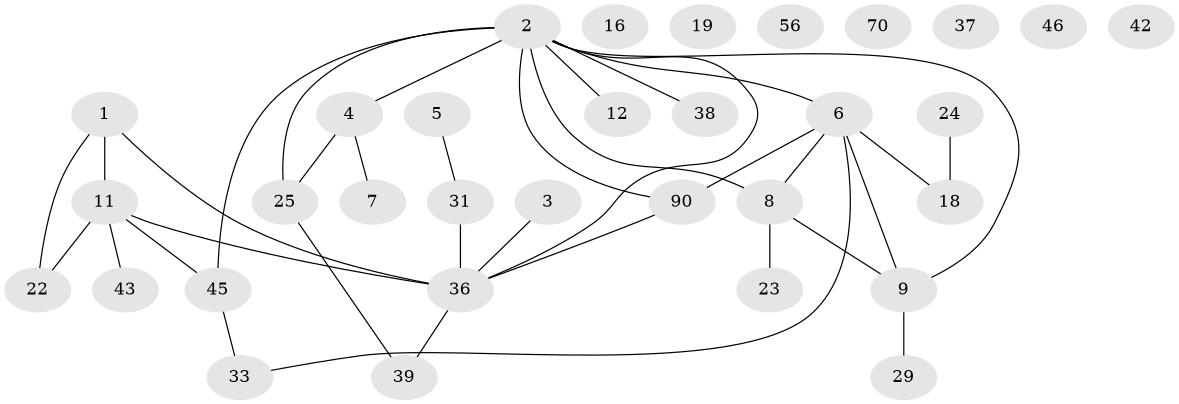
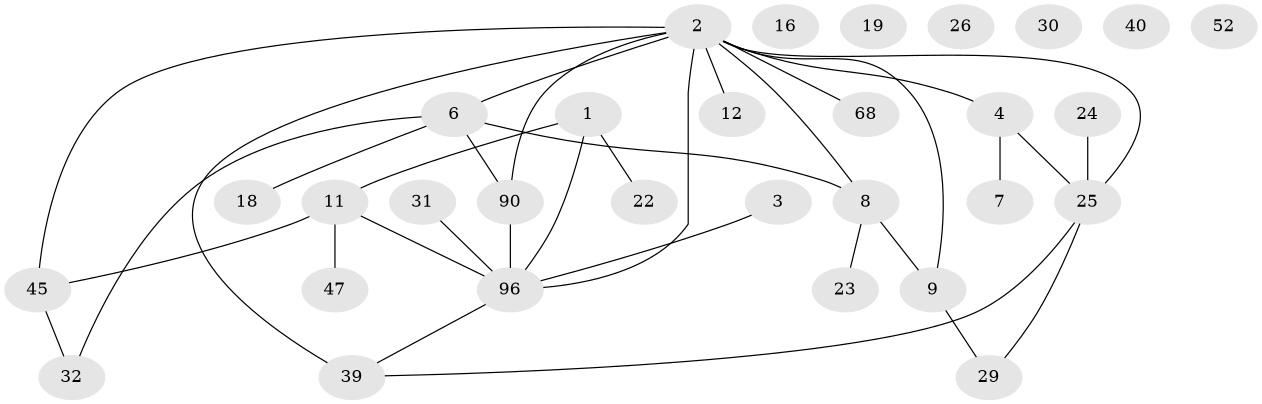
(791, 27) -> (961, 27)
(878, 27) -> (1049, 27)
(966, 27) -> none
(1054, 27) -> (1136, 27)
(1141, 27) -> (1224, 27)
(437, 114) -> none
(705, 114) -> (866, 114)
none -> (308, 117)
(950, 158) -> (1088, 158)
(871, 202) -> none
(71, 246) -> none
(125, 290) -> (335, 290)
(460, 290) -> (510, 290)
none -> (1048, 294)
(240, 378) -> (72, 378)
